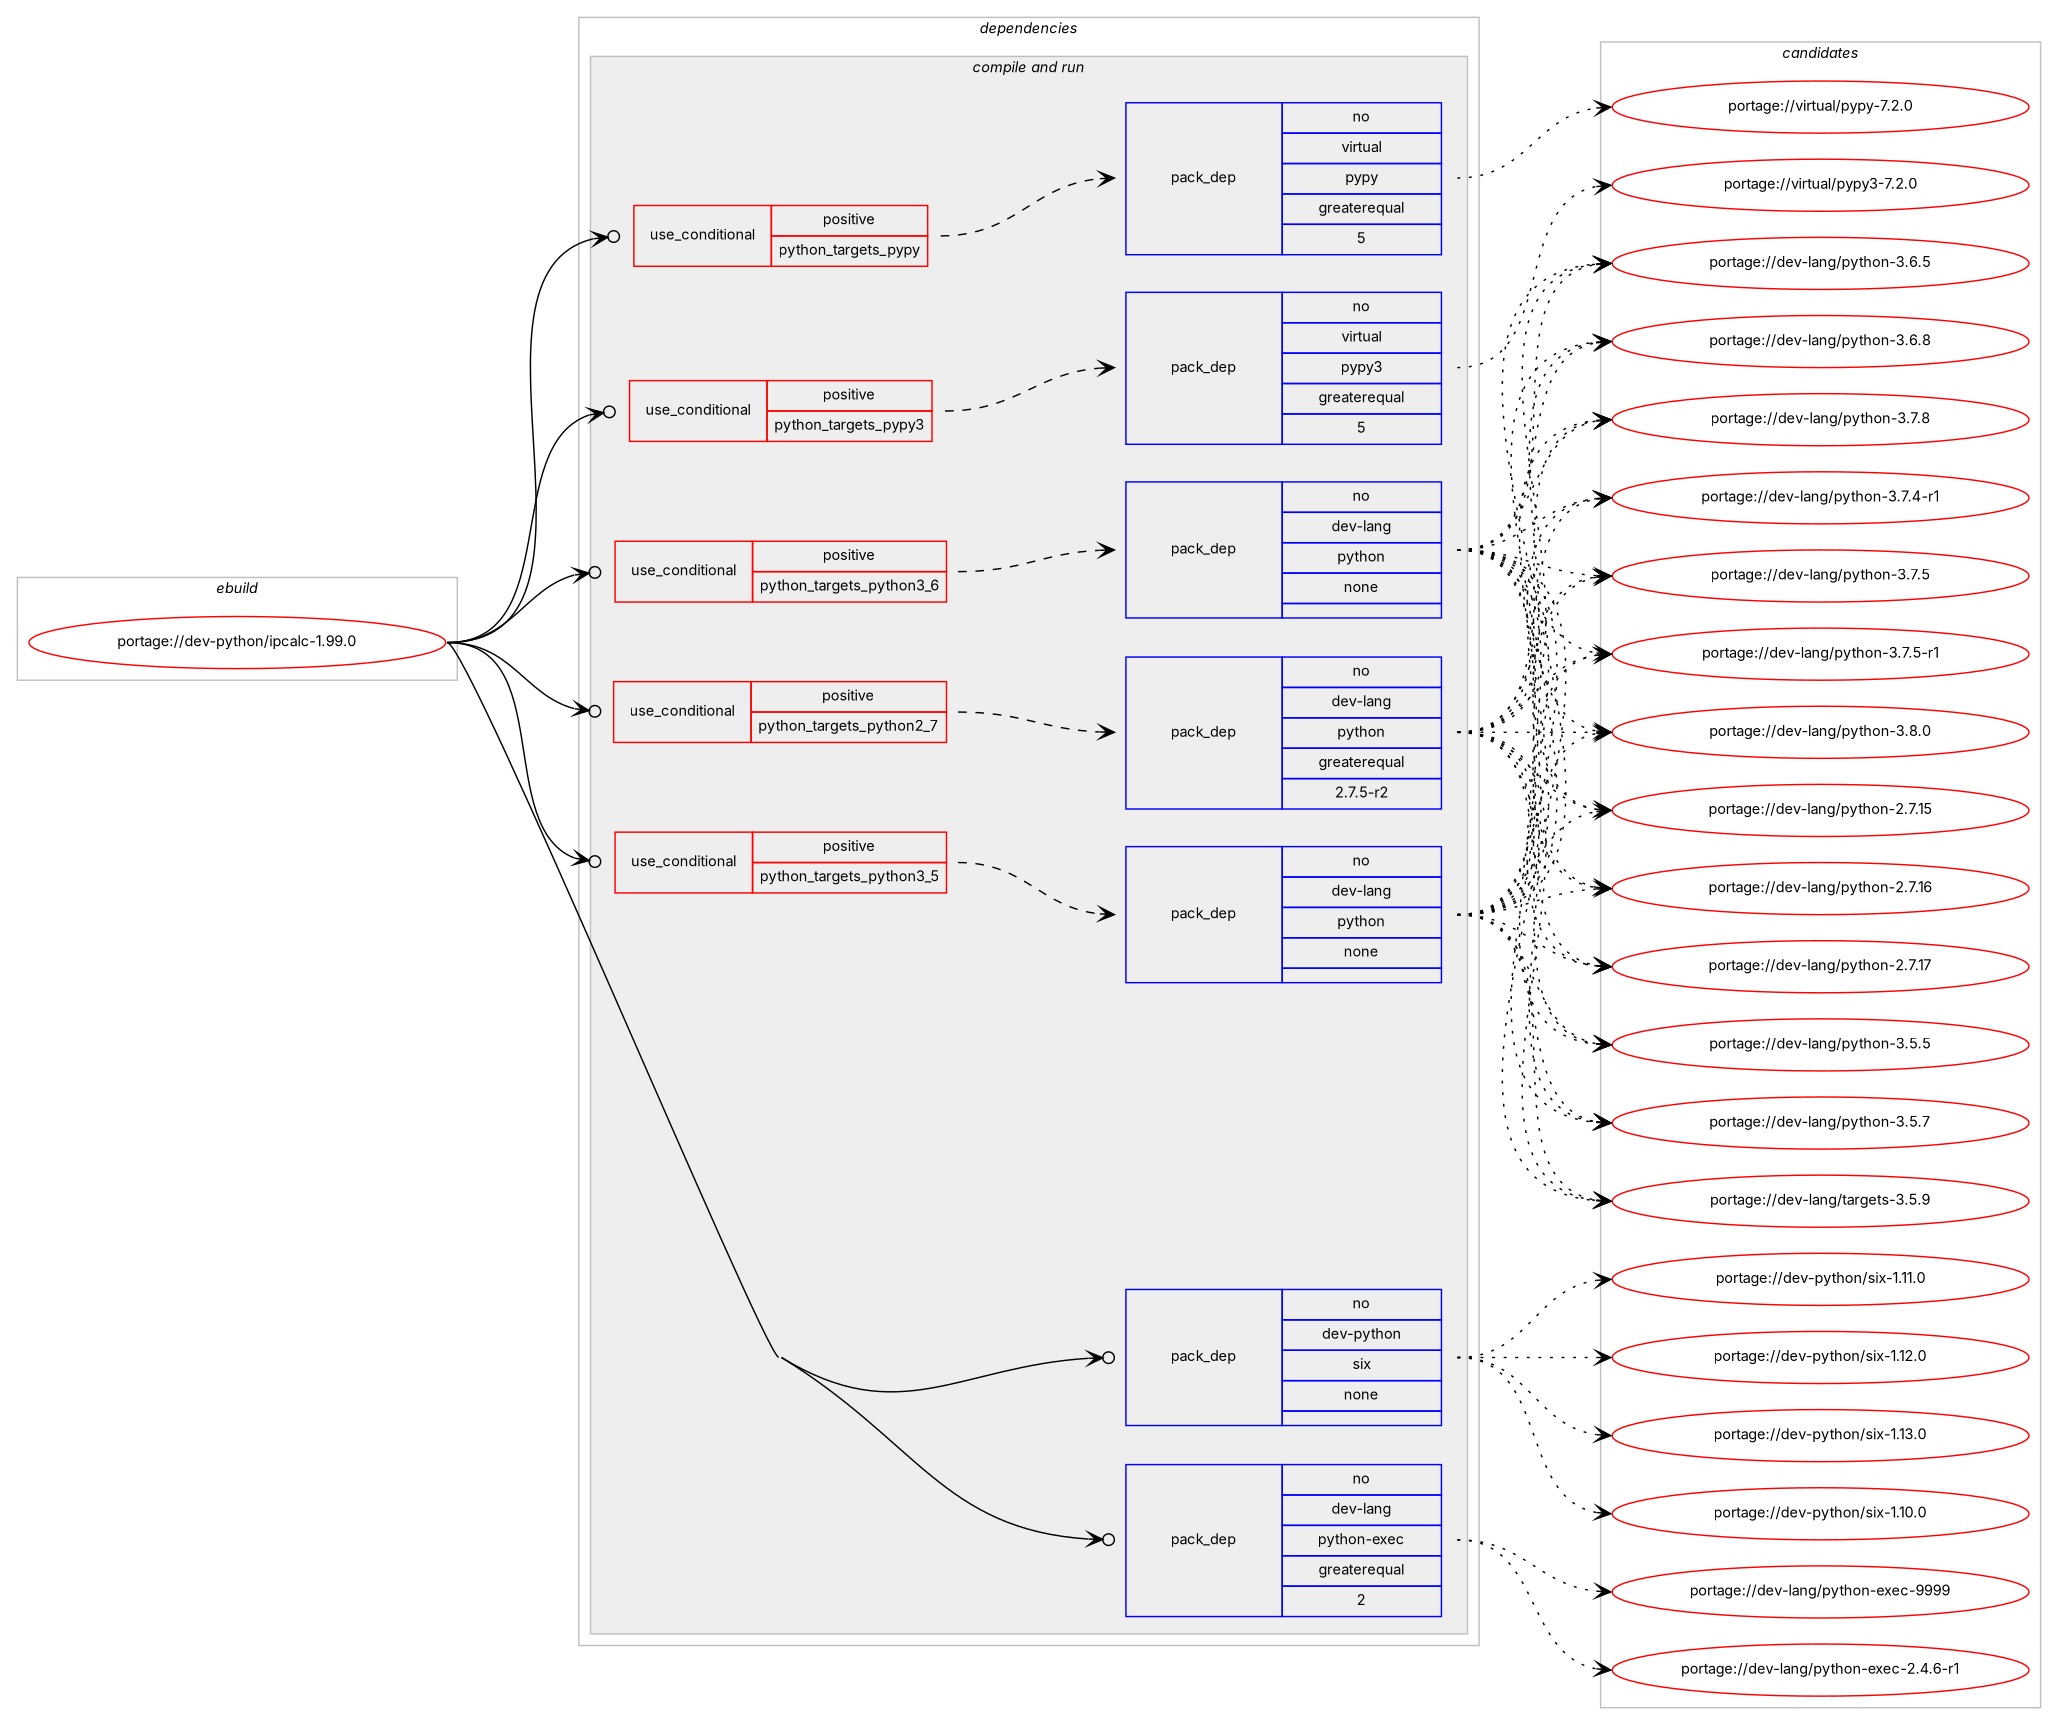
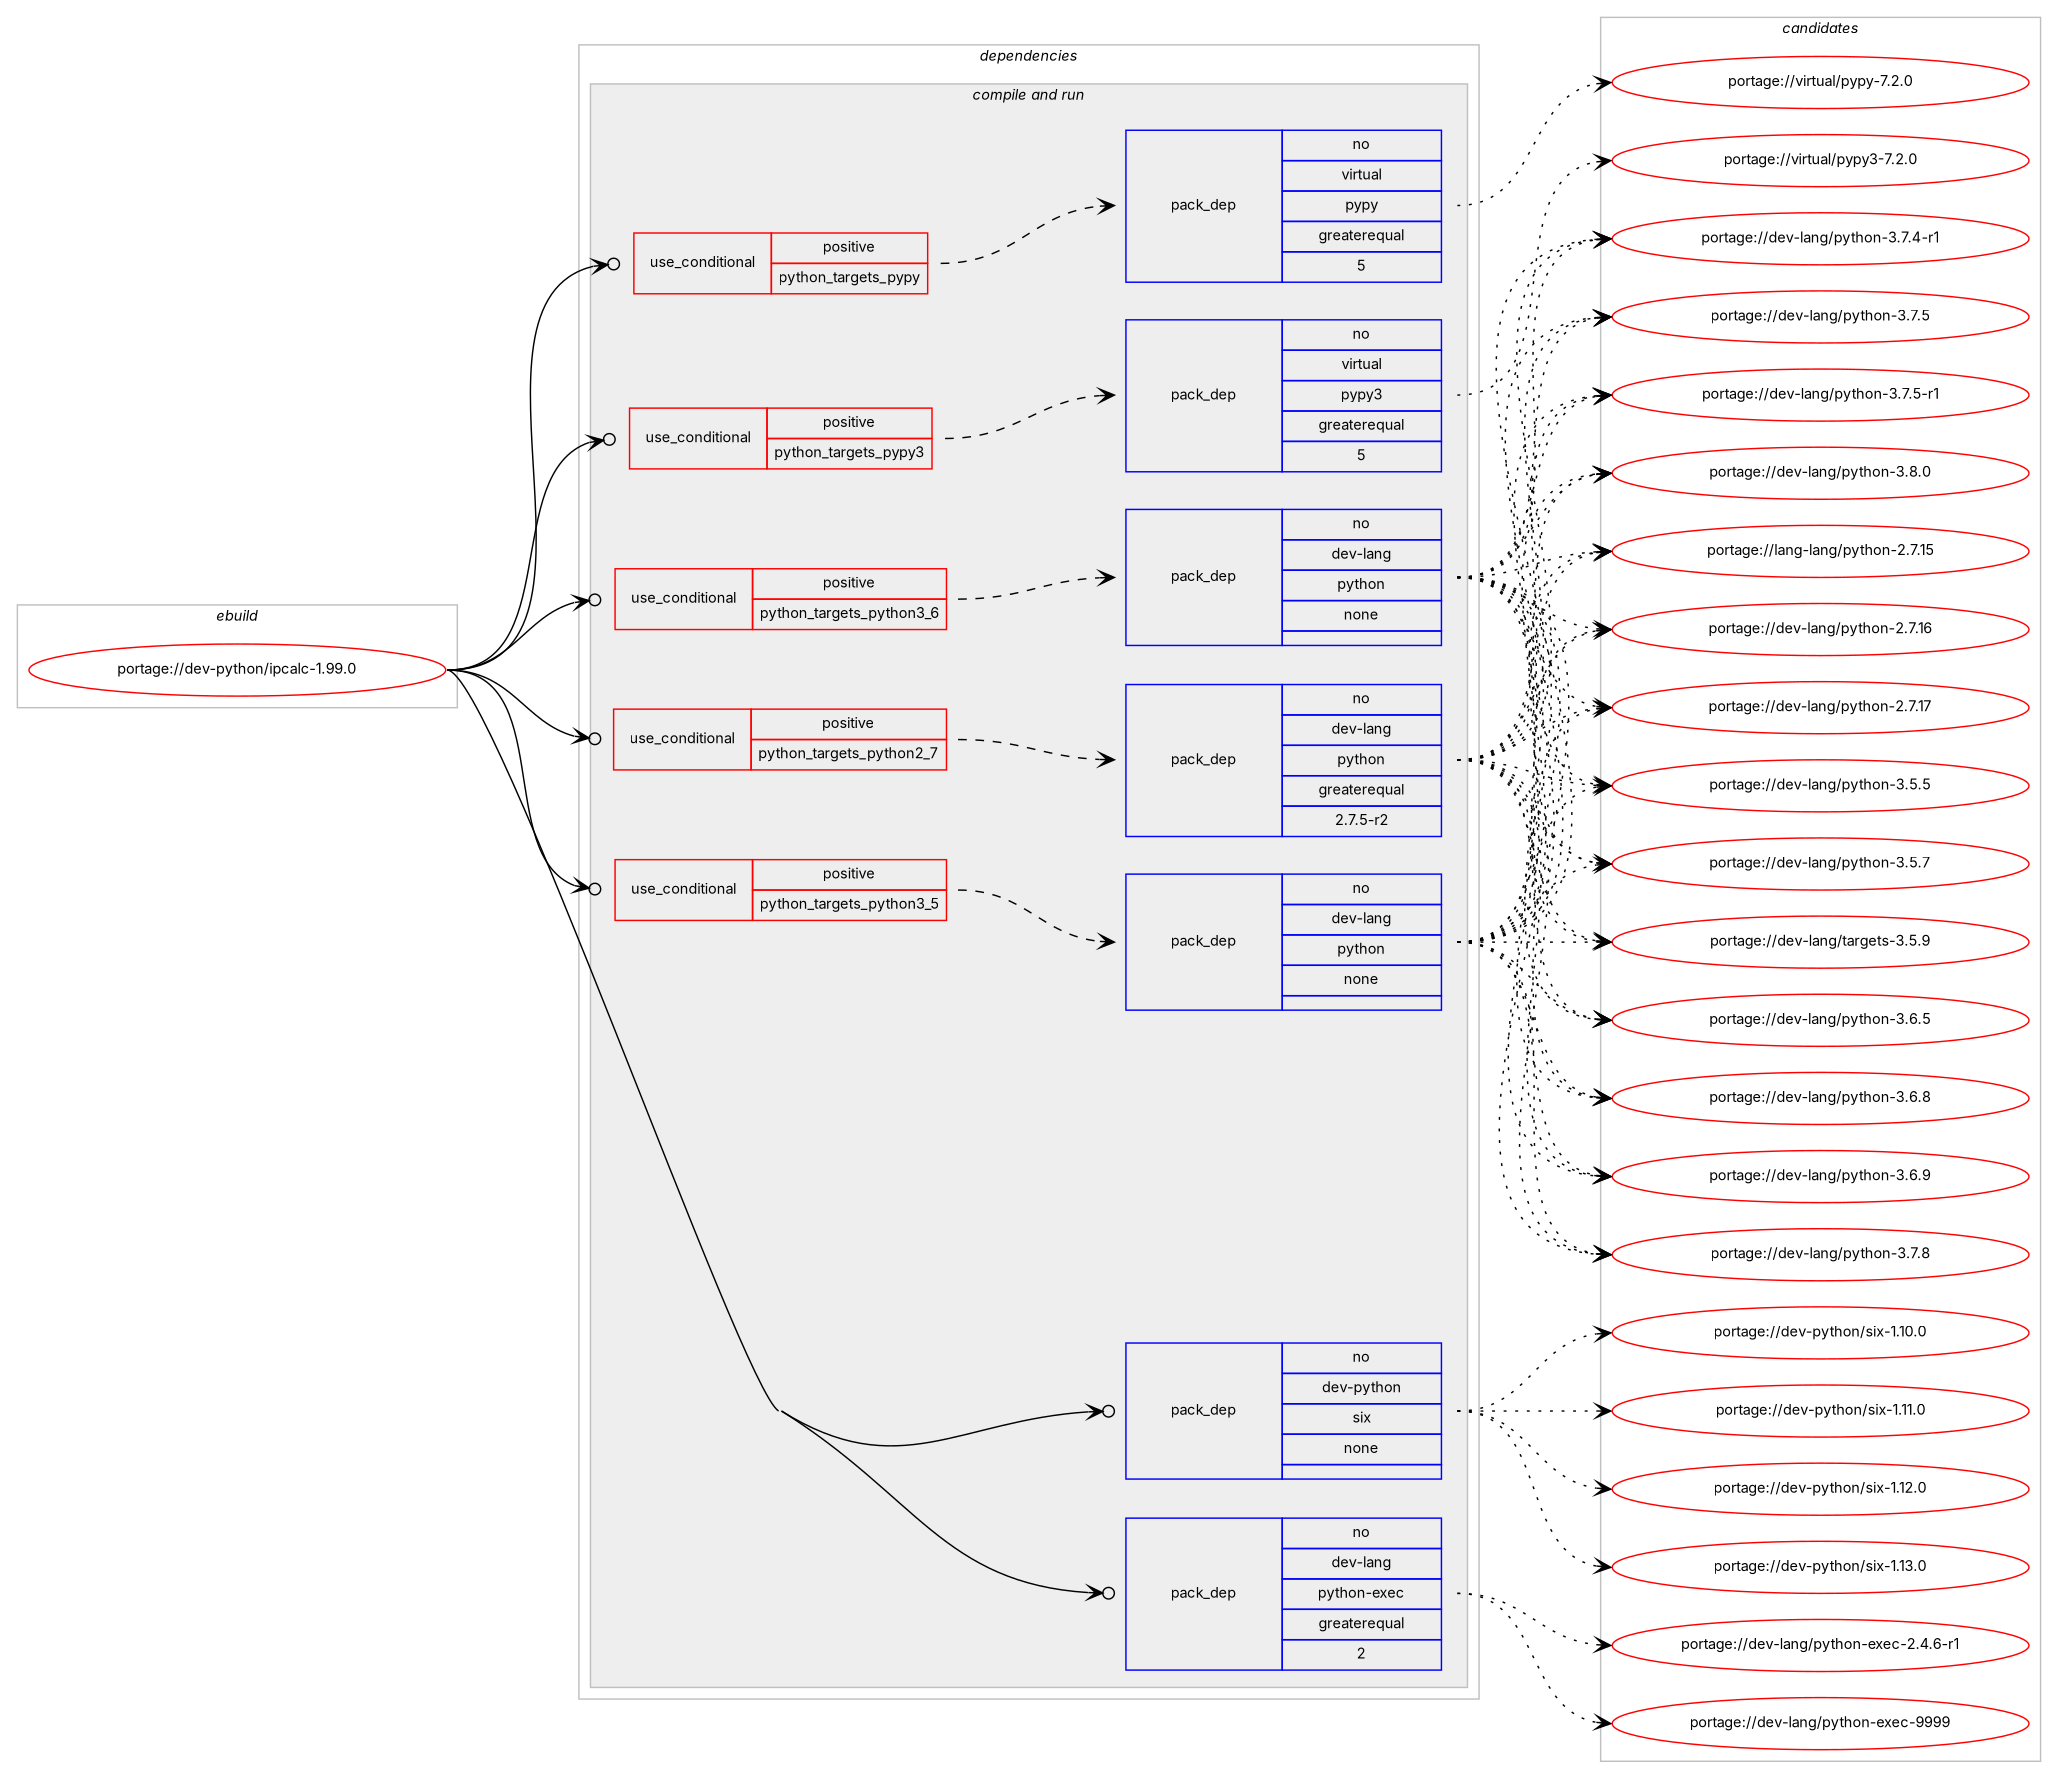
(1821, 810) -> (1821, 551)
none -> (1821, 1177)
